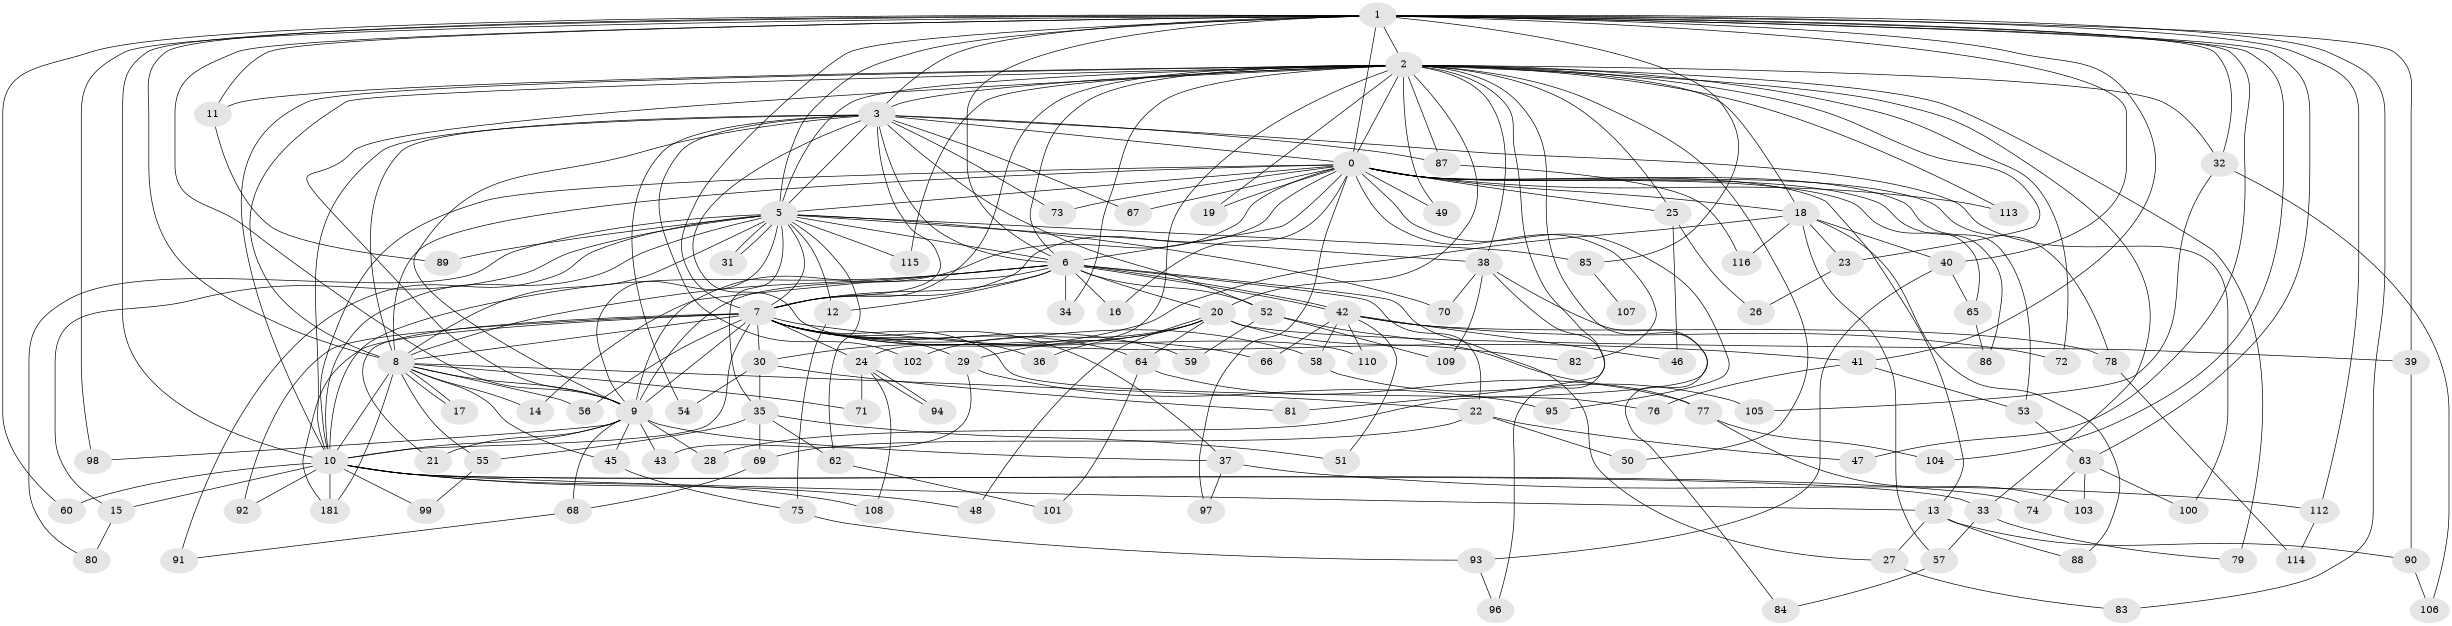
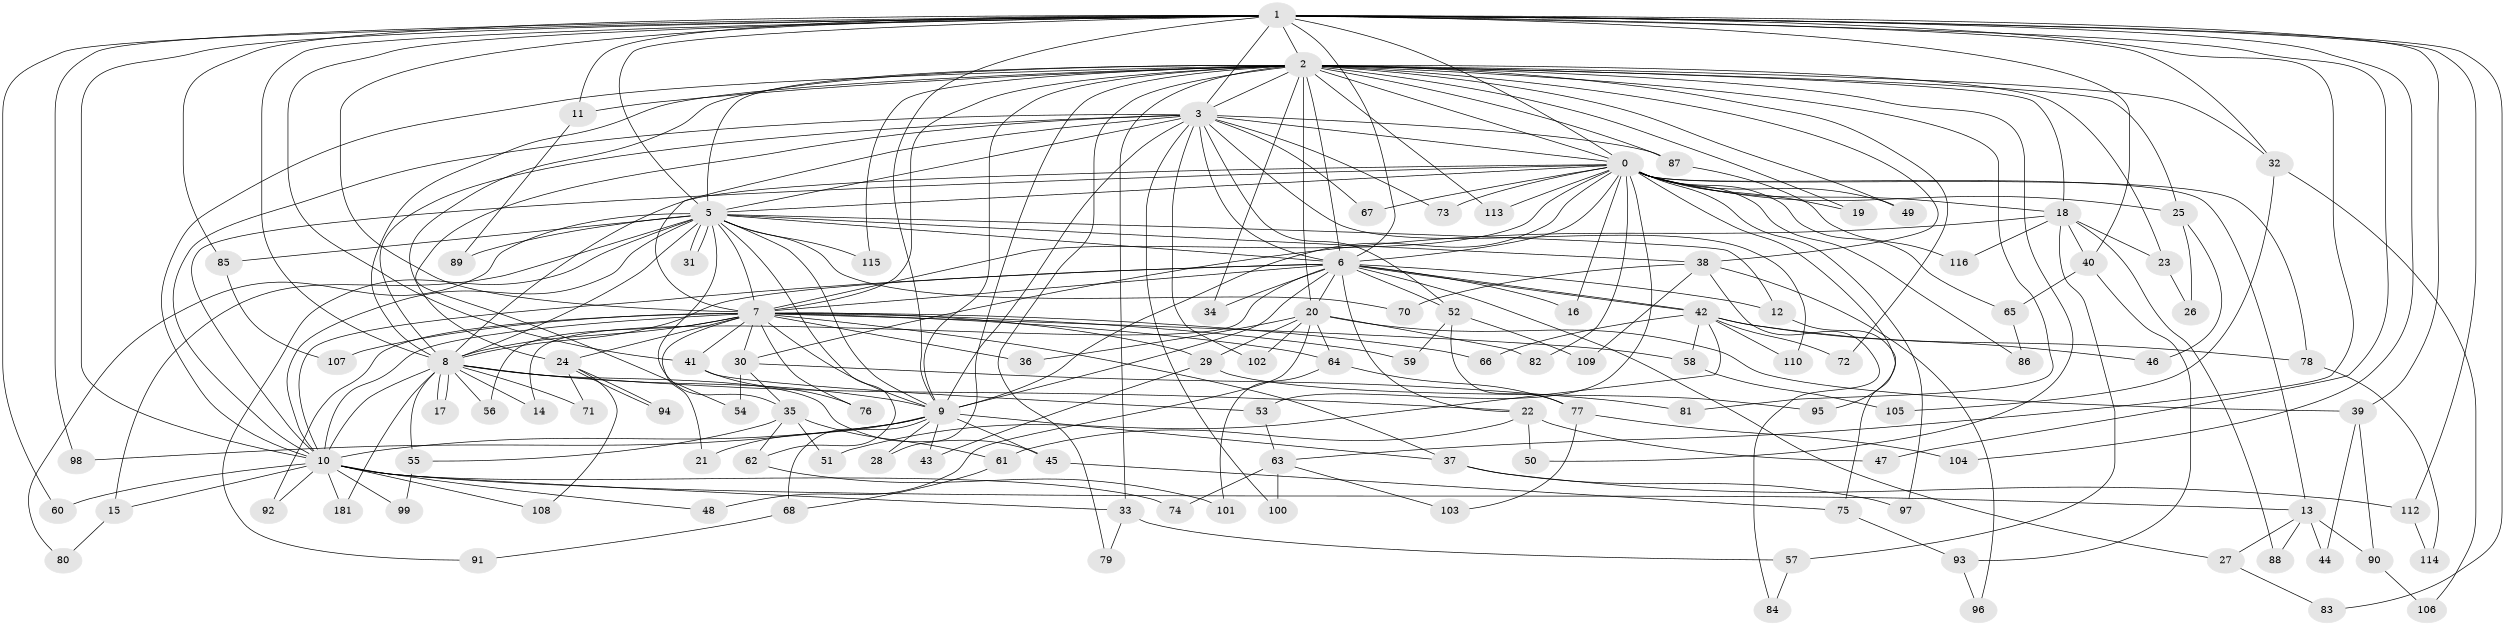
(344, 363) -> (544, 323)
(760, 462) -> (1002, 462)
none -> (2325, 561)
